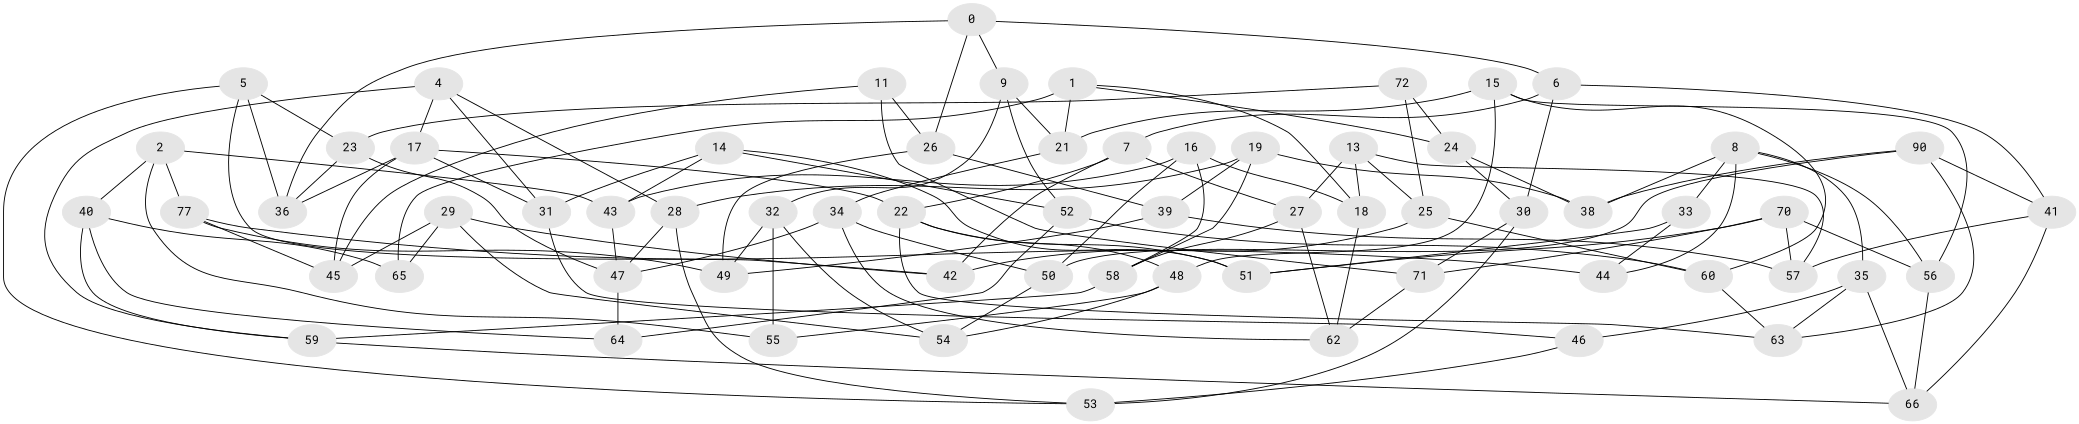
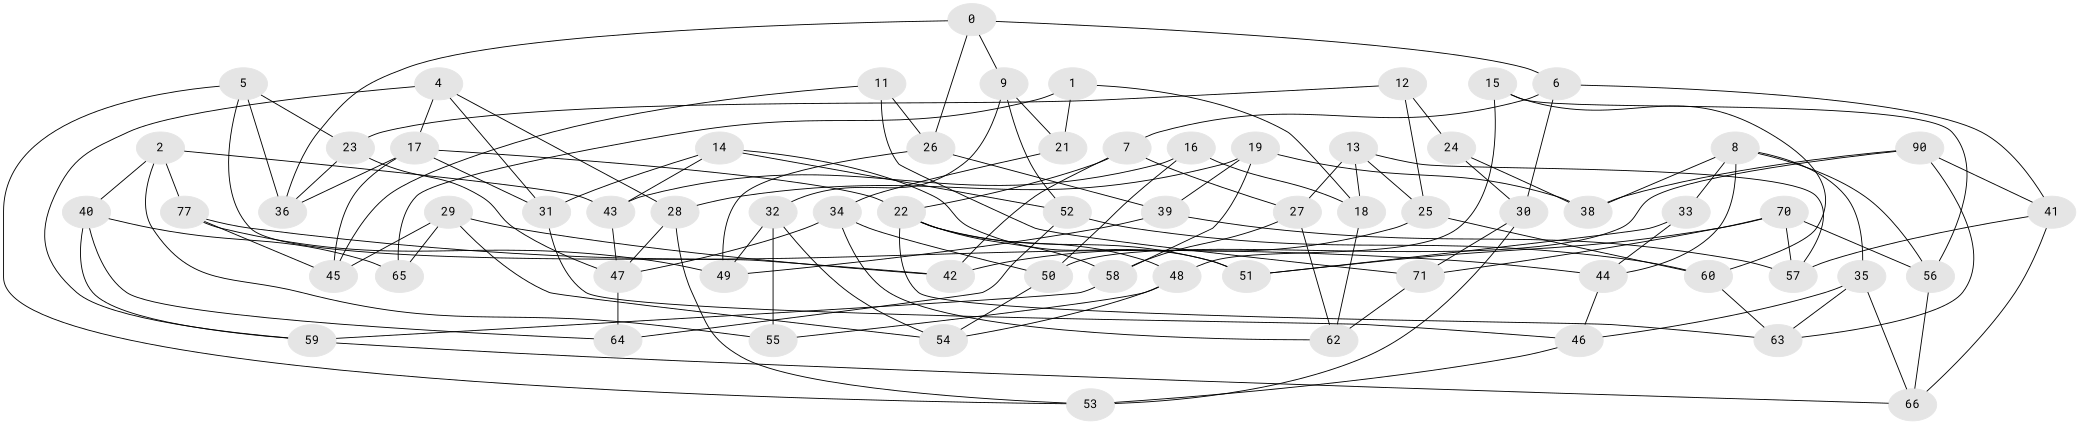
(1403, 84) -> (1403, 84)
(1216, 112) -> none
(1322, 121) -> none
(1197, 229) -> (1008, 244)
none -> (1591, 308)
